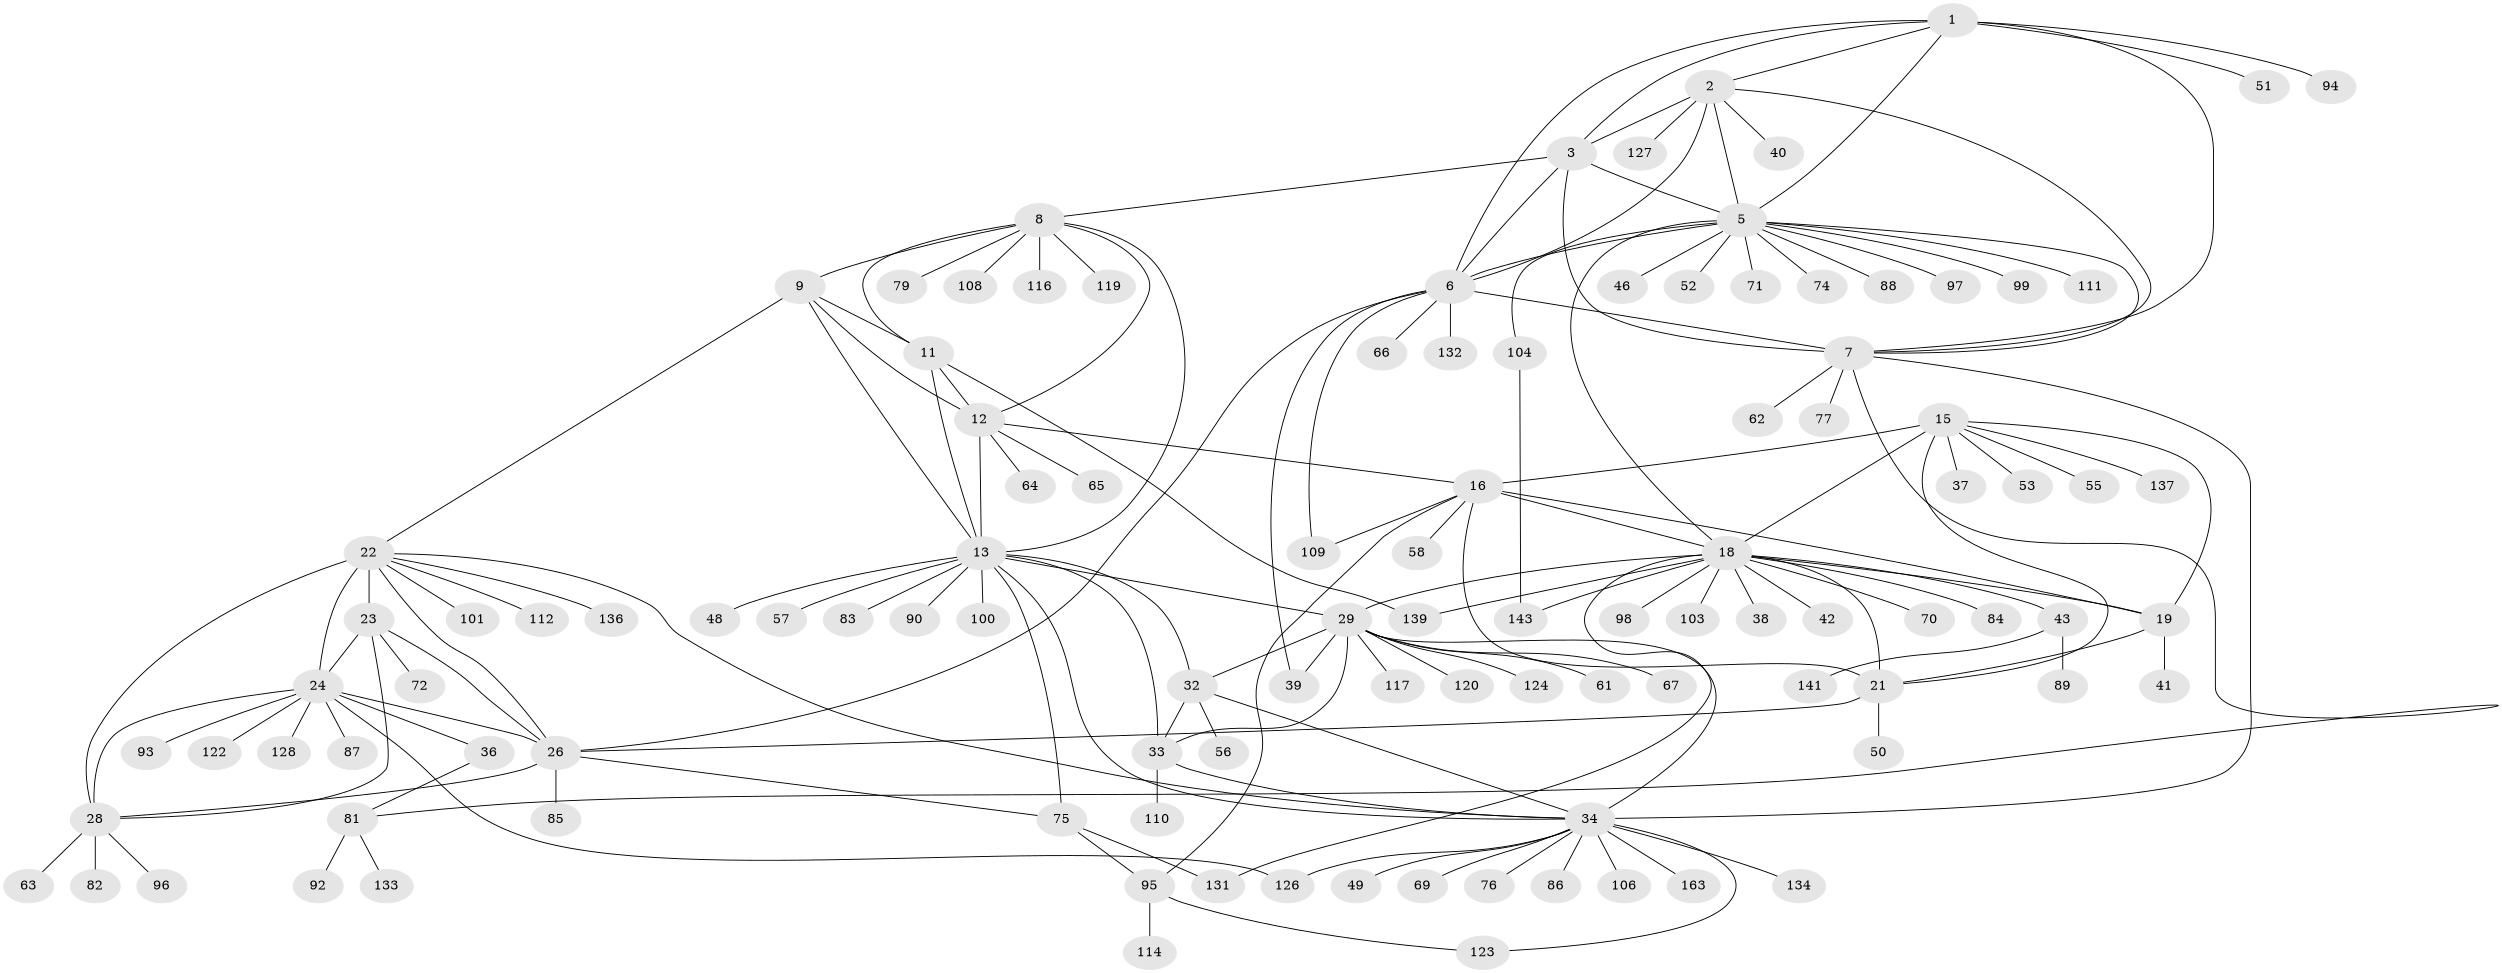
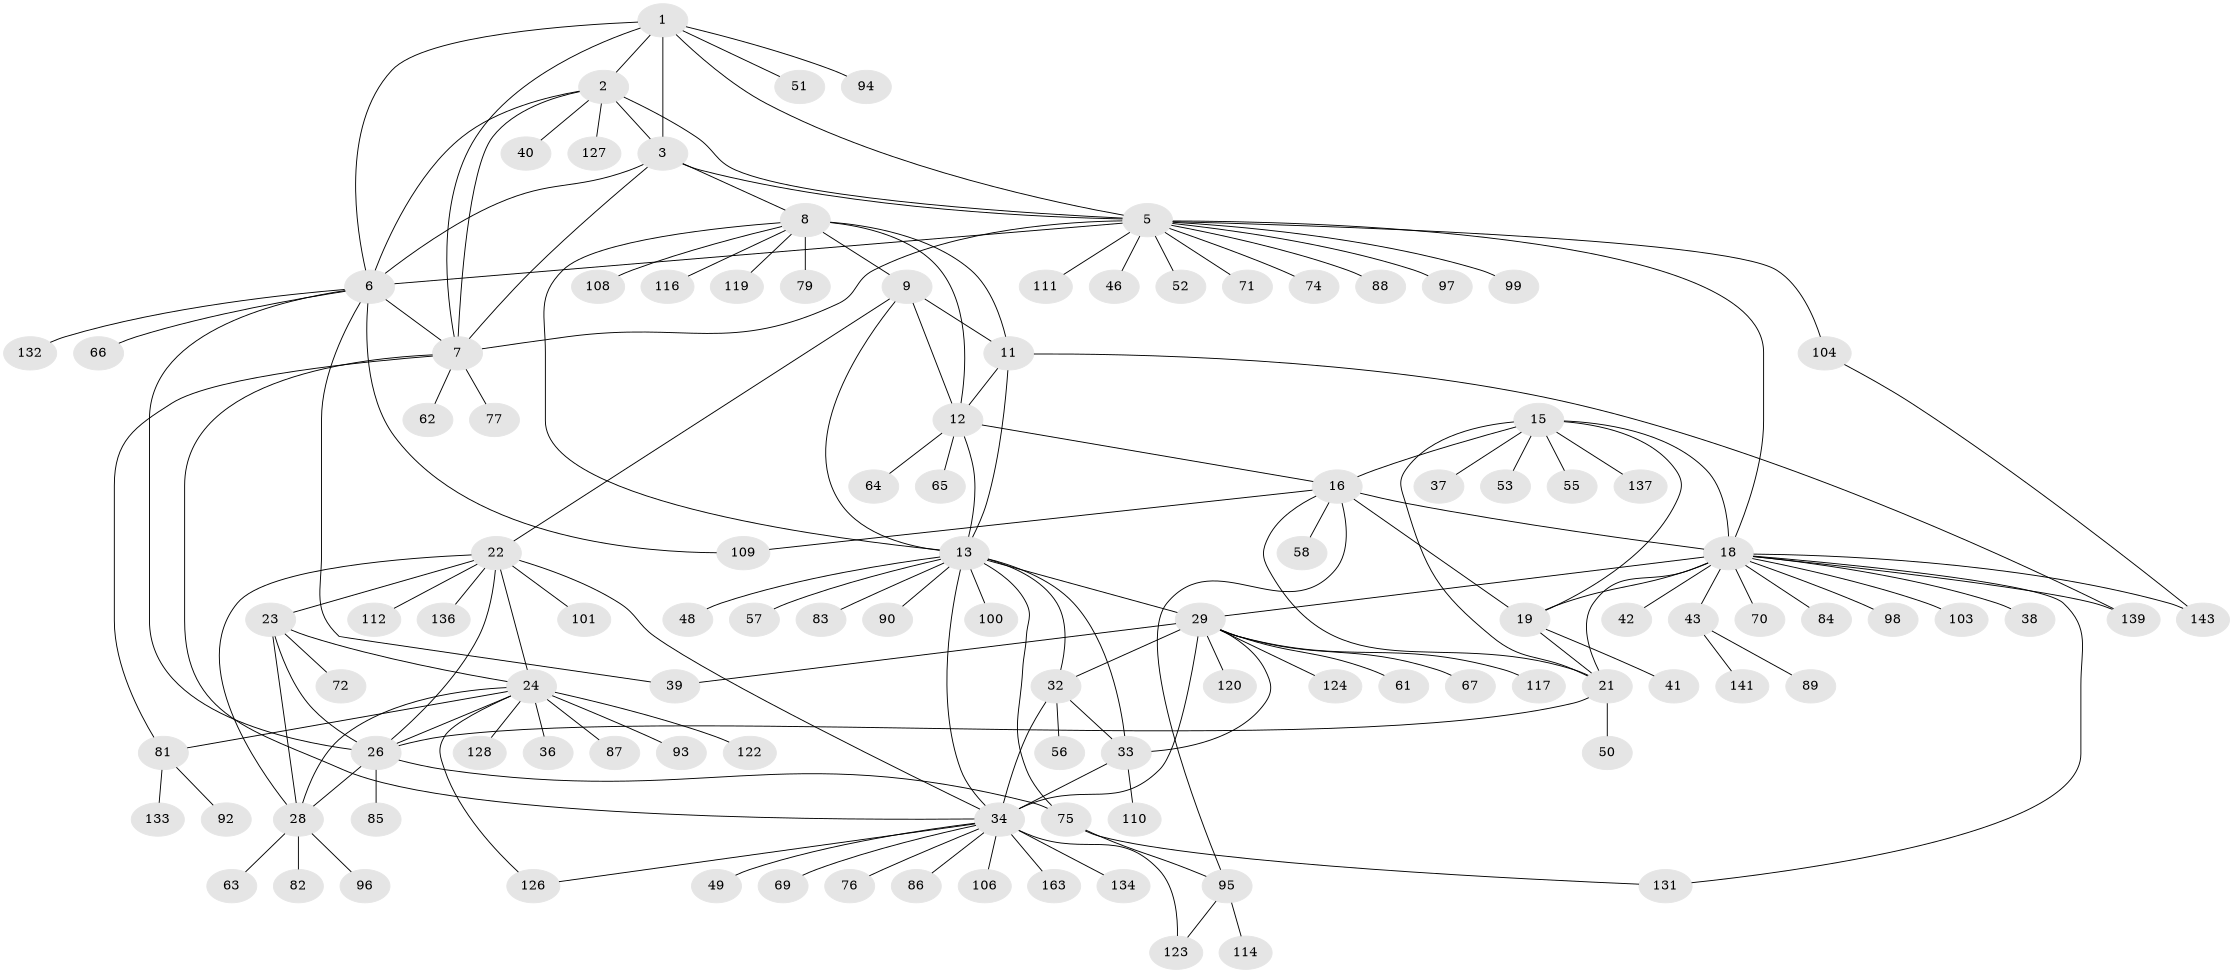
(443, 776) -> (347, 720)
